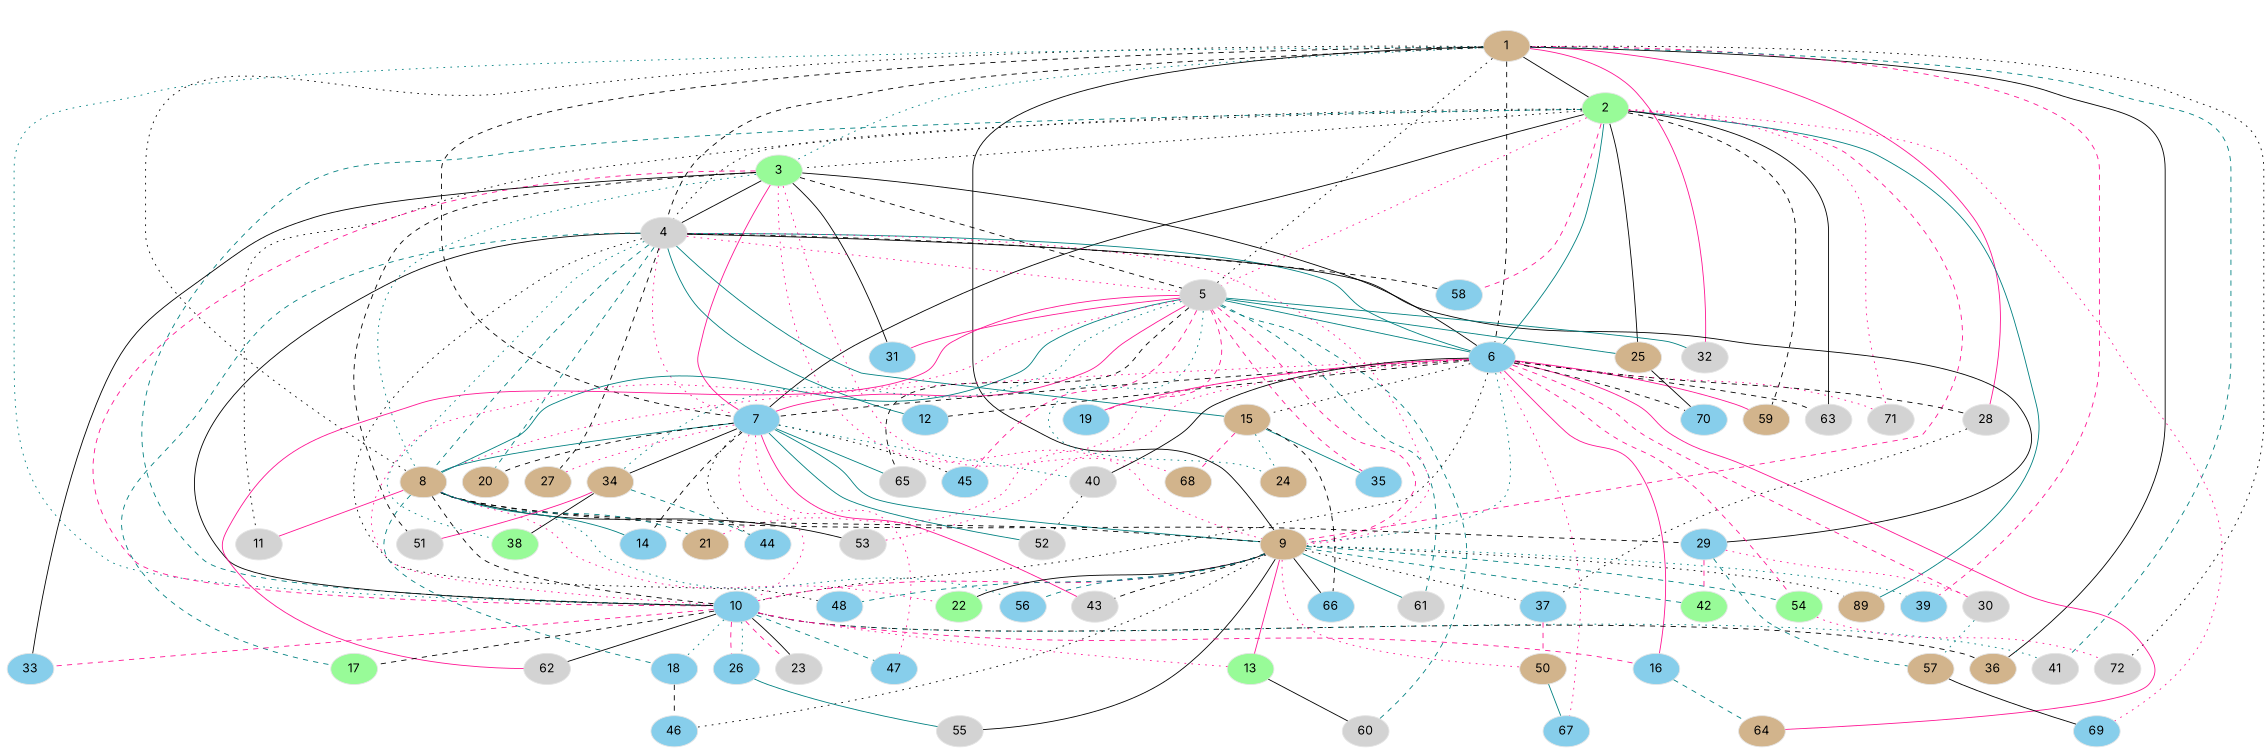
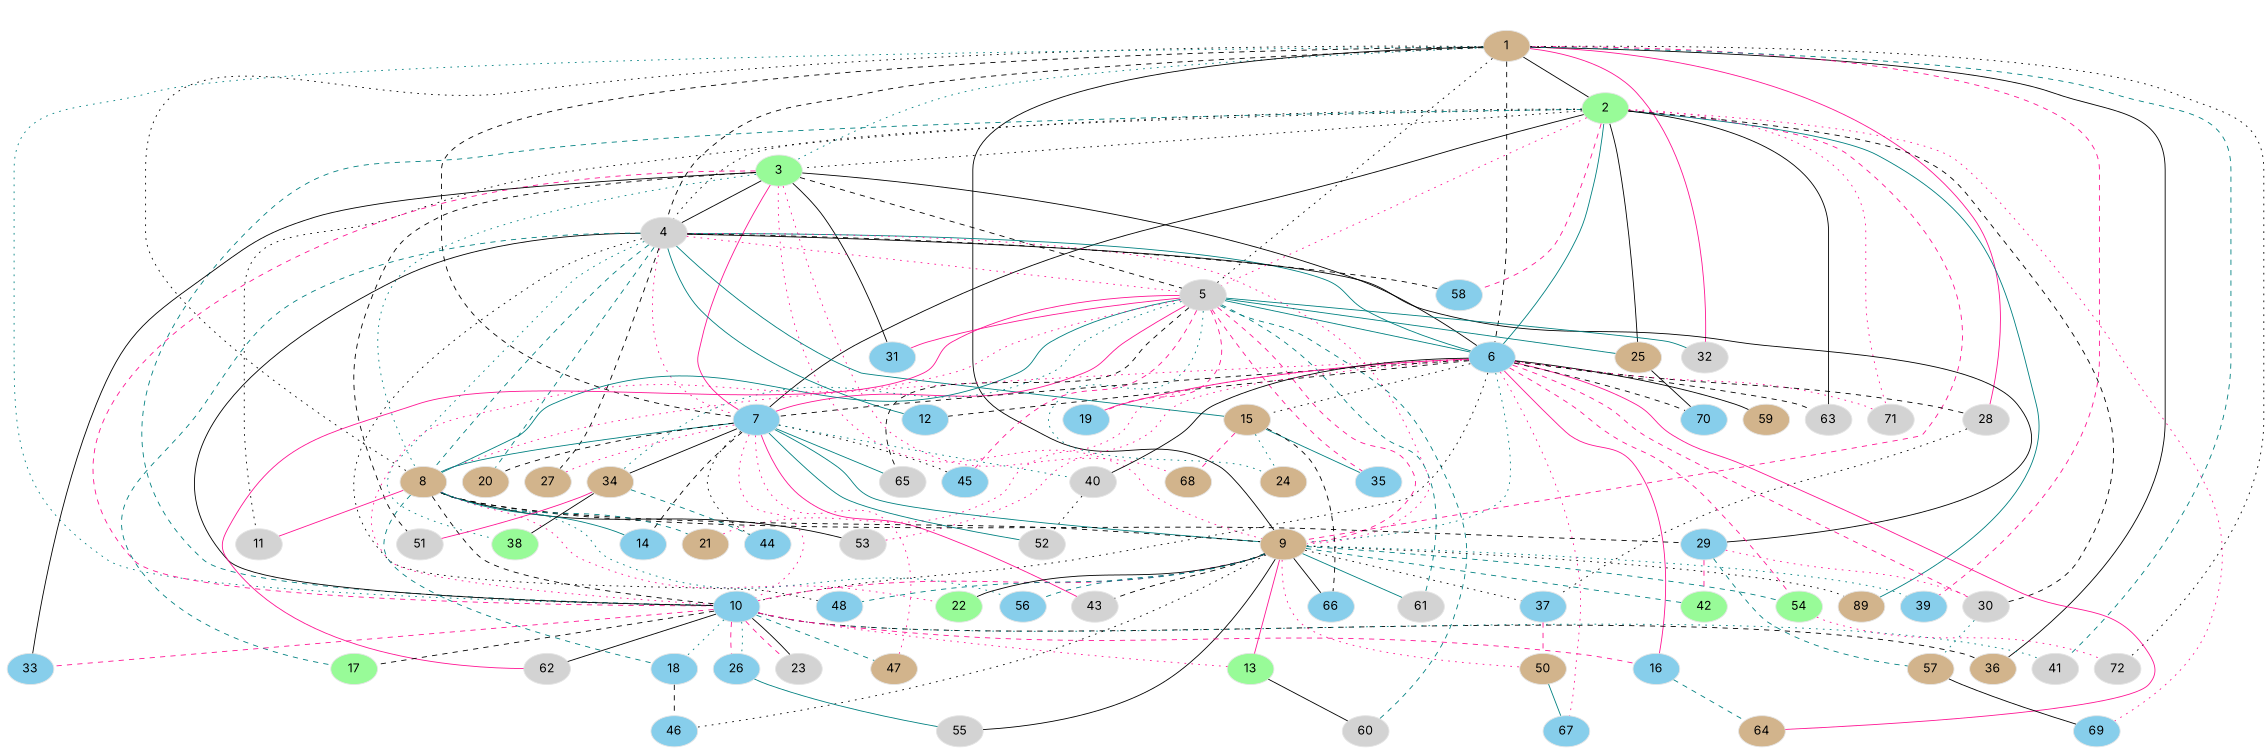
(1791, 209) -> (2012, 251)
(1691, 392) -> (1691, 392)
(894, 669) -> (894, 669)
